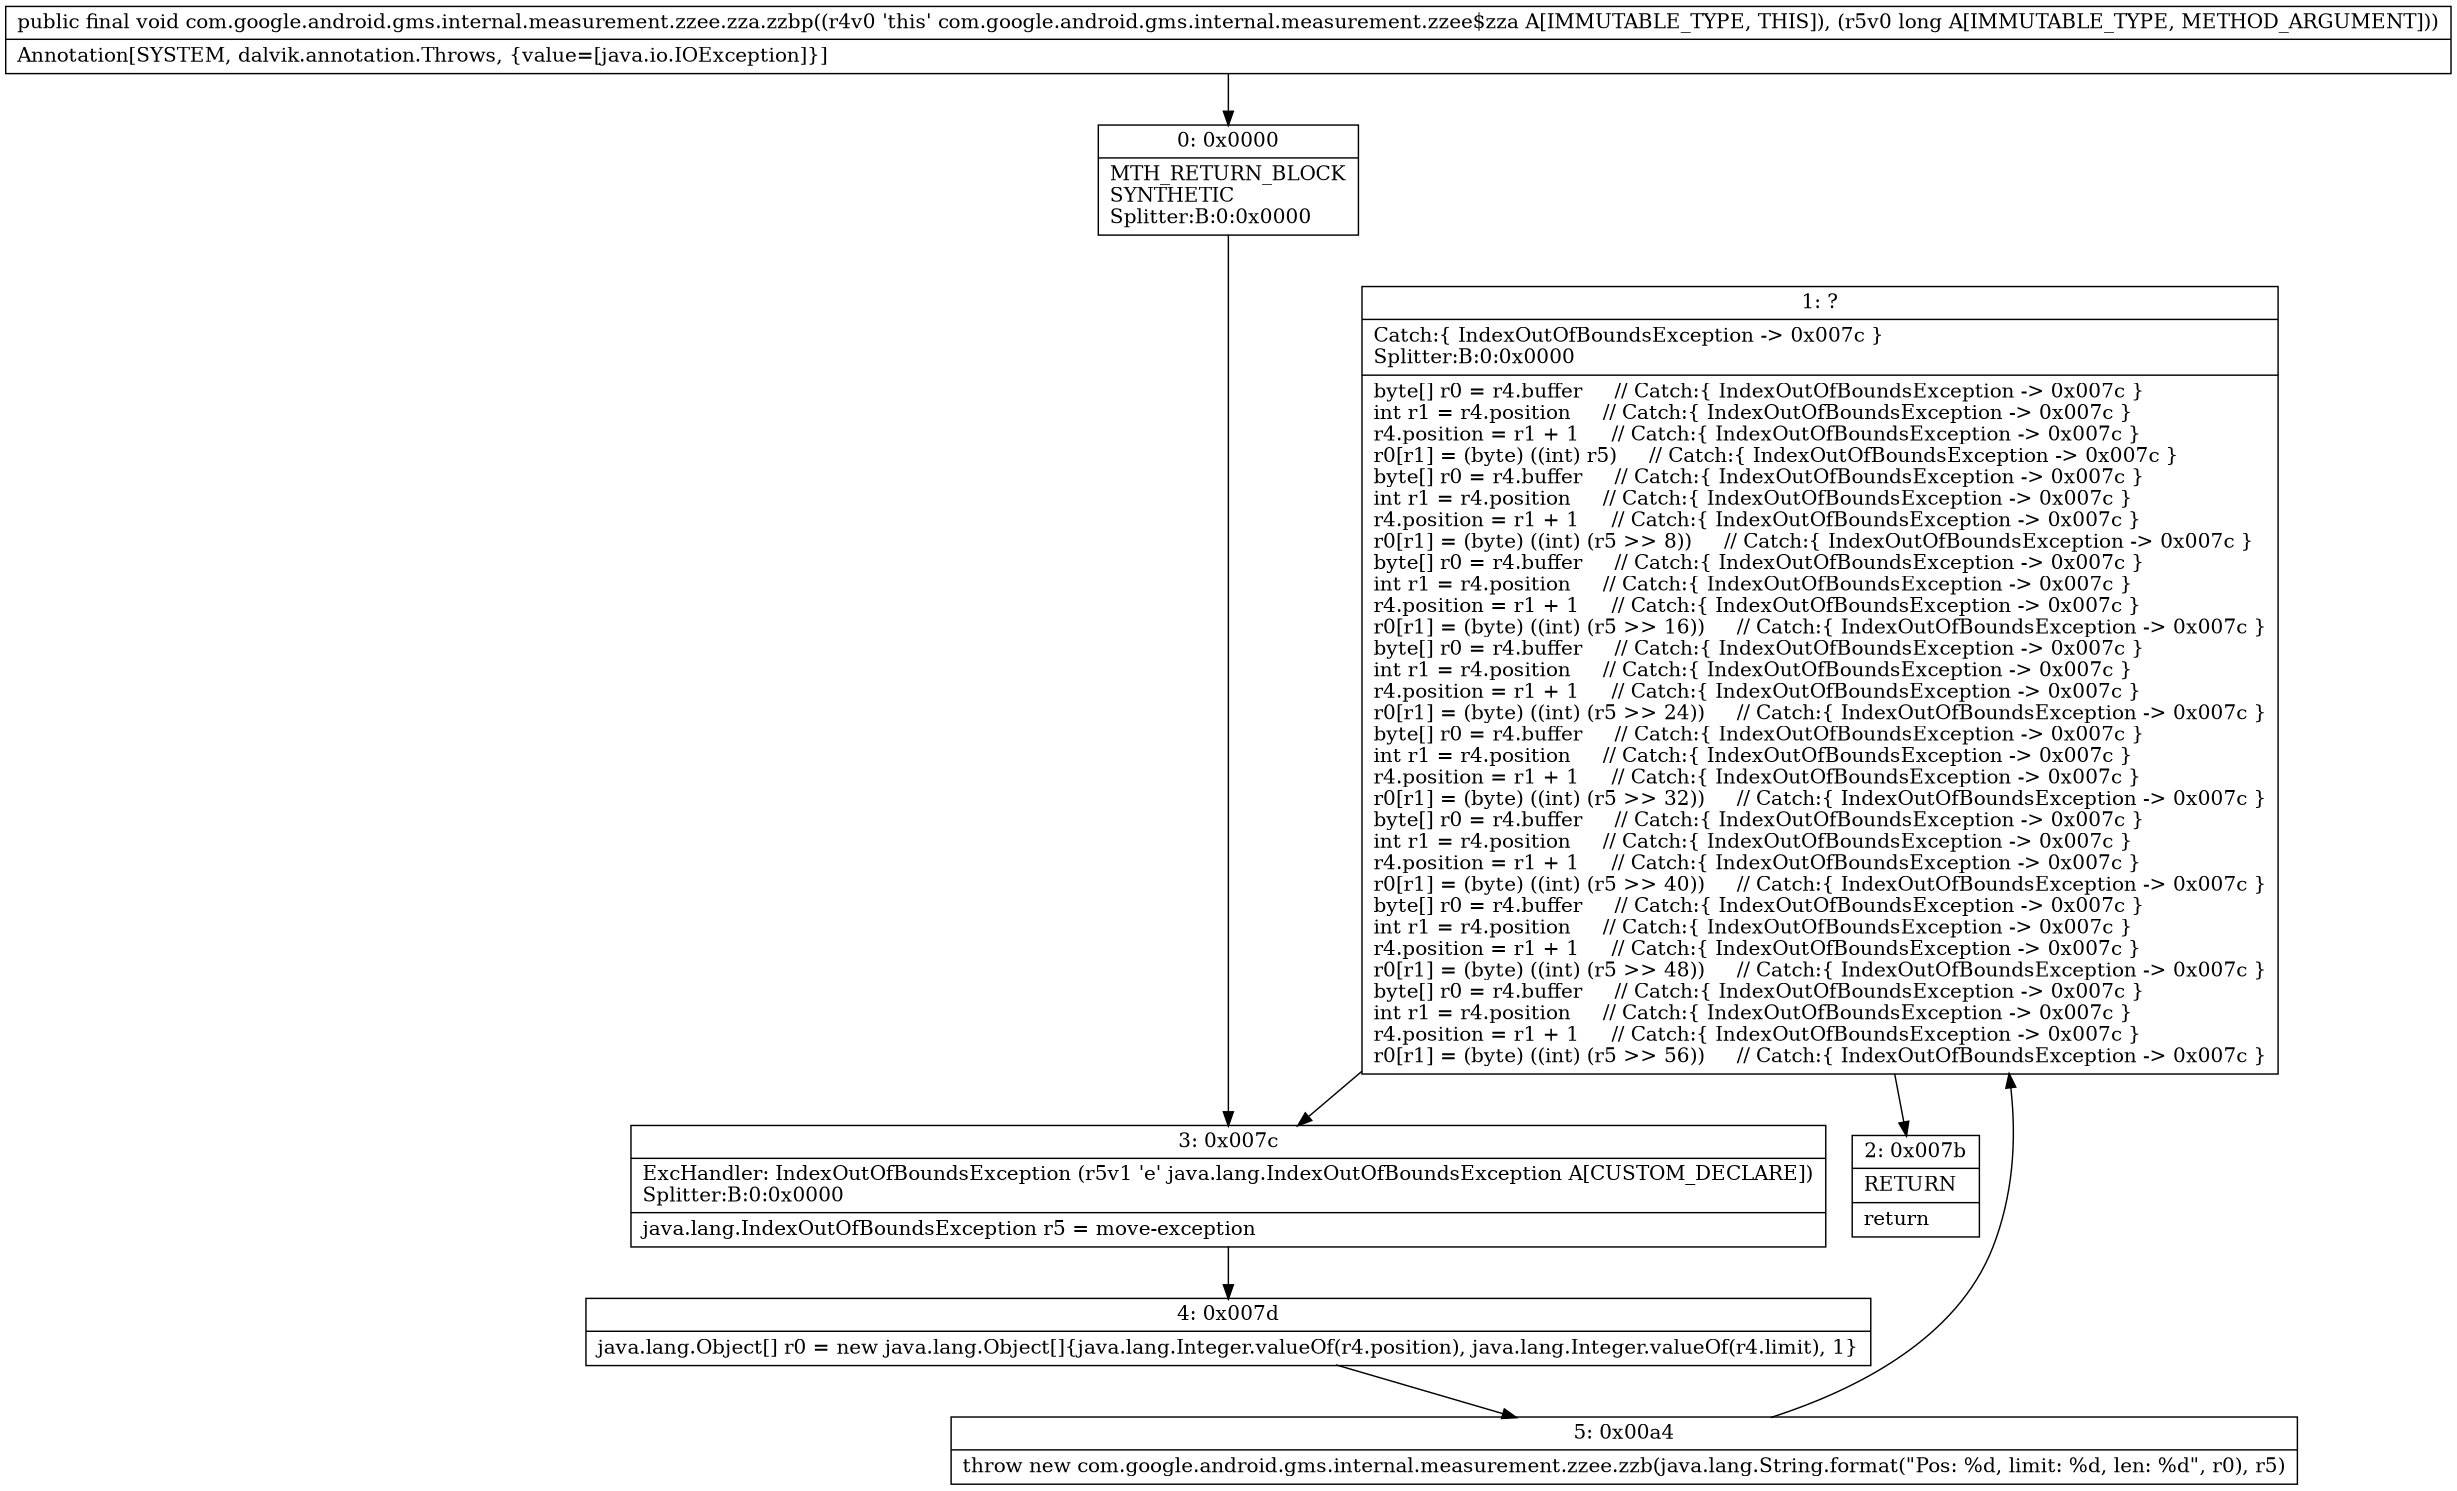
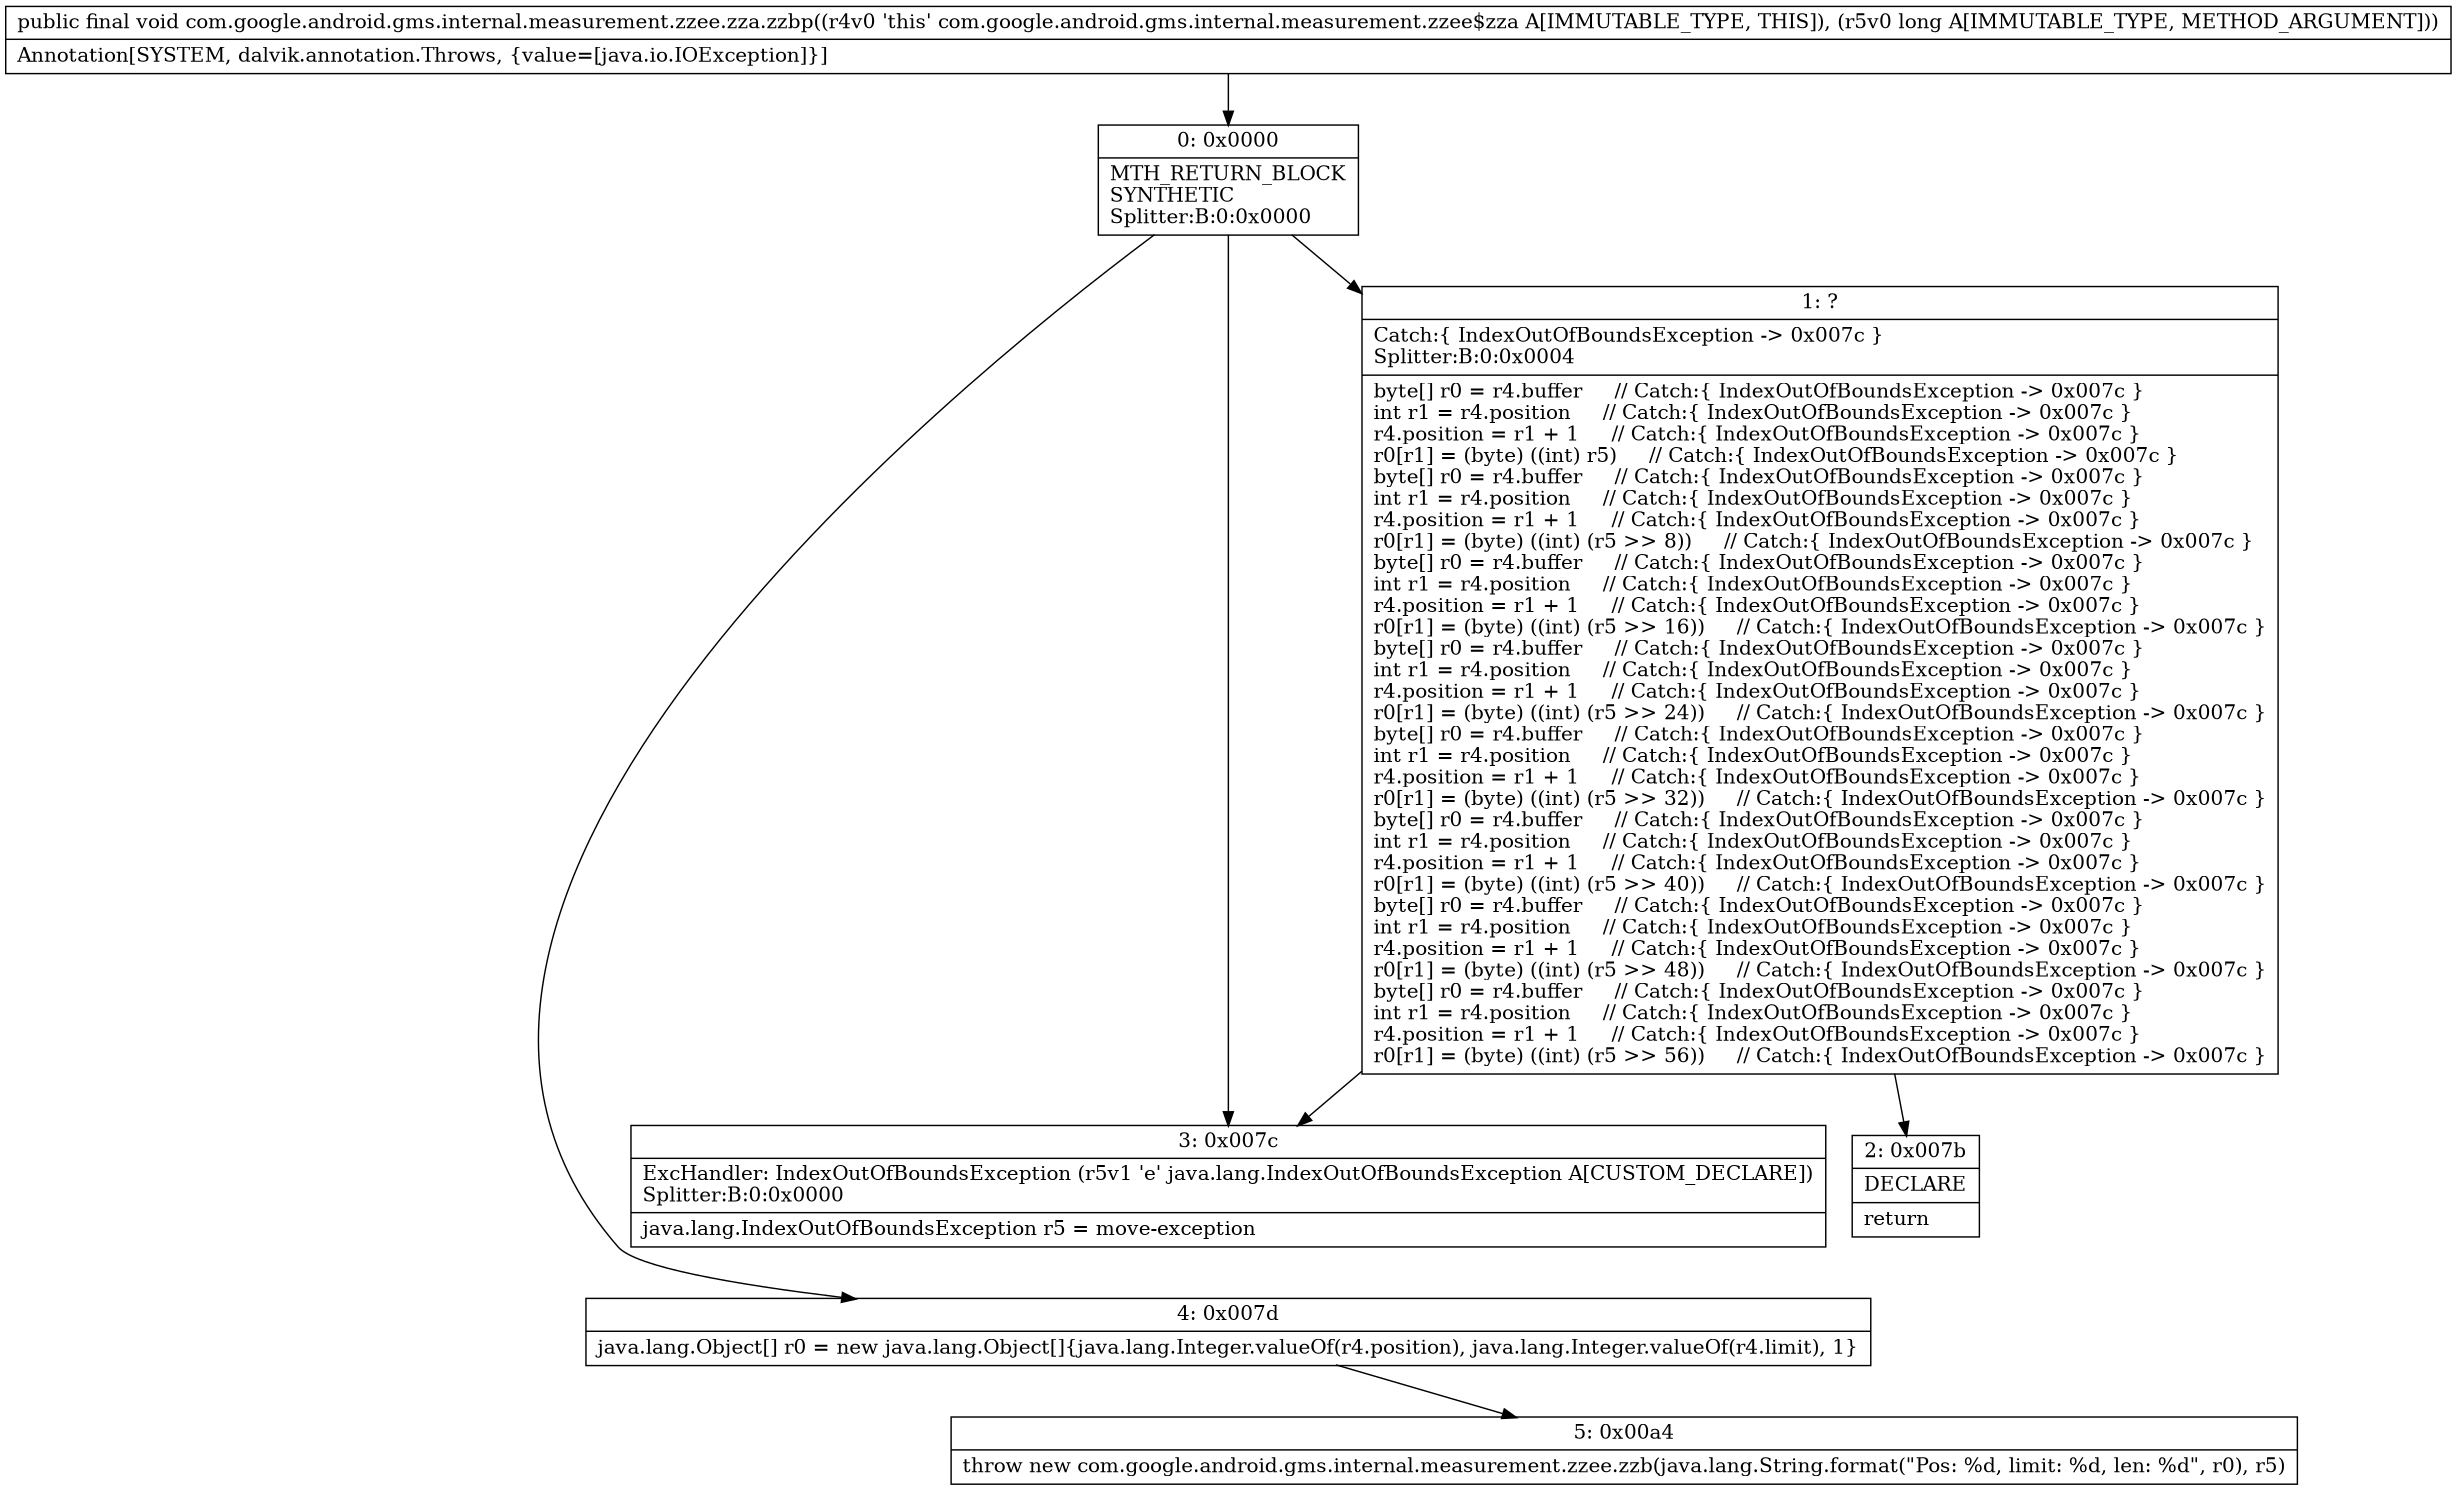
(1475, 357) -> (1475, 357)
(1910, 1185) -> (1916, 1185)
(1228, 1266) -> (634, 766)
(1960, 1302) -> (1321, 259)
